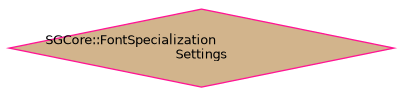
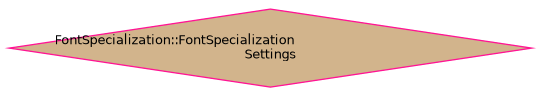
(201, 48) -> (270, 48)
